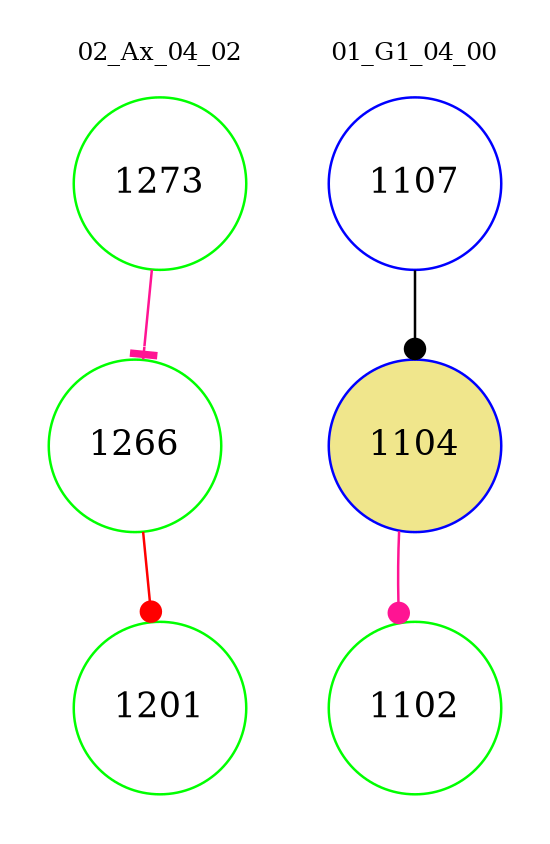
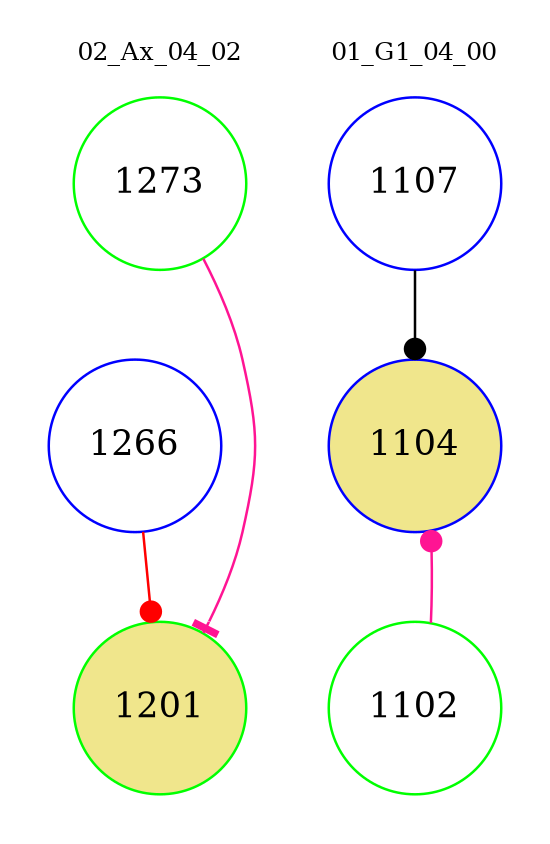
(148, 308) -> (255, 439)
(135, 446) -> (135, 446)
(398, 567) -> (432, 587)
(160, 708) -> (160, 708)
